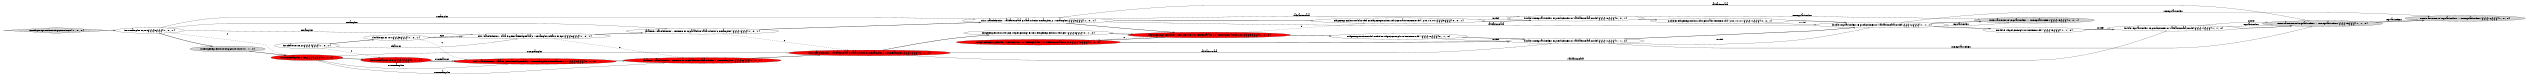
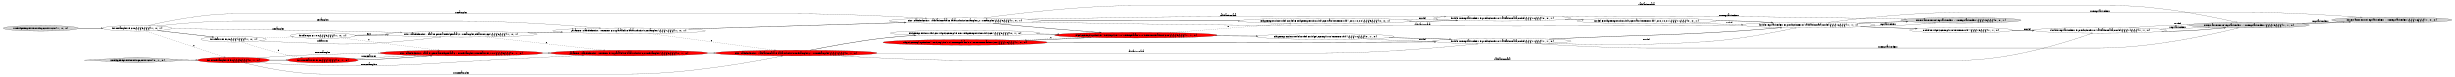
(56, 30) -> (41, 28)
(185, 40) -> (185, 34)
(351, 42) -> (278, 37)
(228, 49) -> (137, 60)
